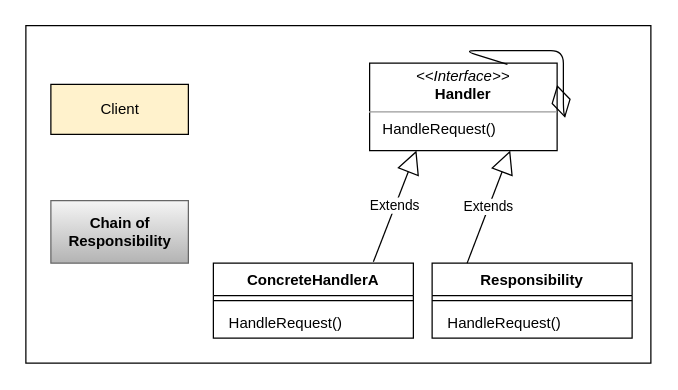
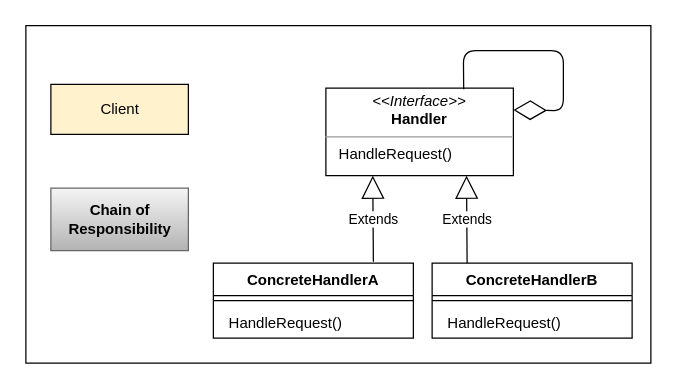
(463, 107) -> (419, 132)
(119, 232) -> (119, 219)
(531, 280) -> (531, 280)
